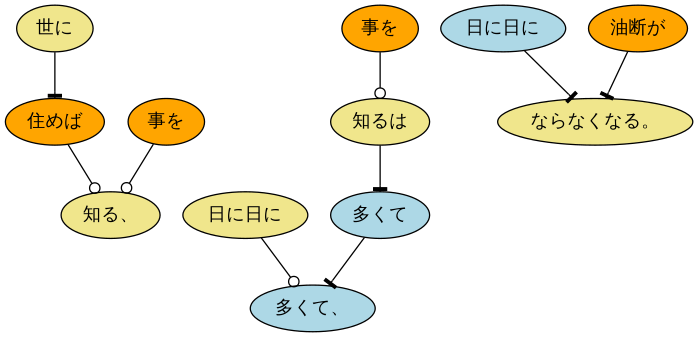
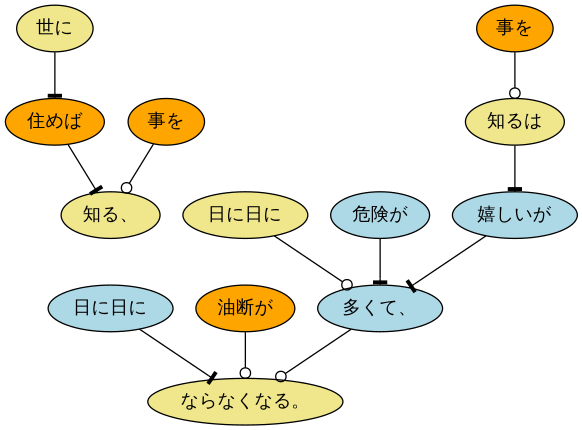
(618, 72) -> (245, 350)
(80, 164) -> (81, 166)
(380, 215) -> (515, 215)
none -> (380, 215)
none -> (318, 351)
